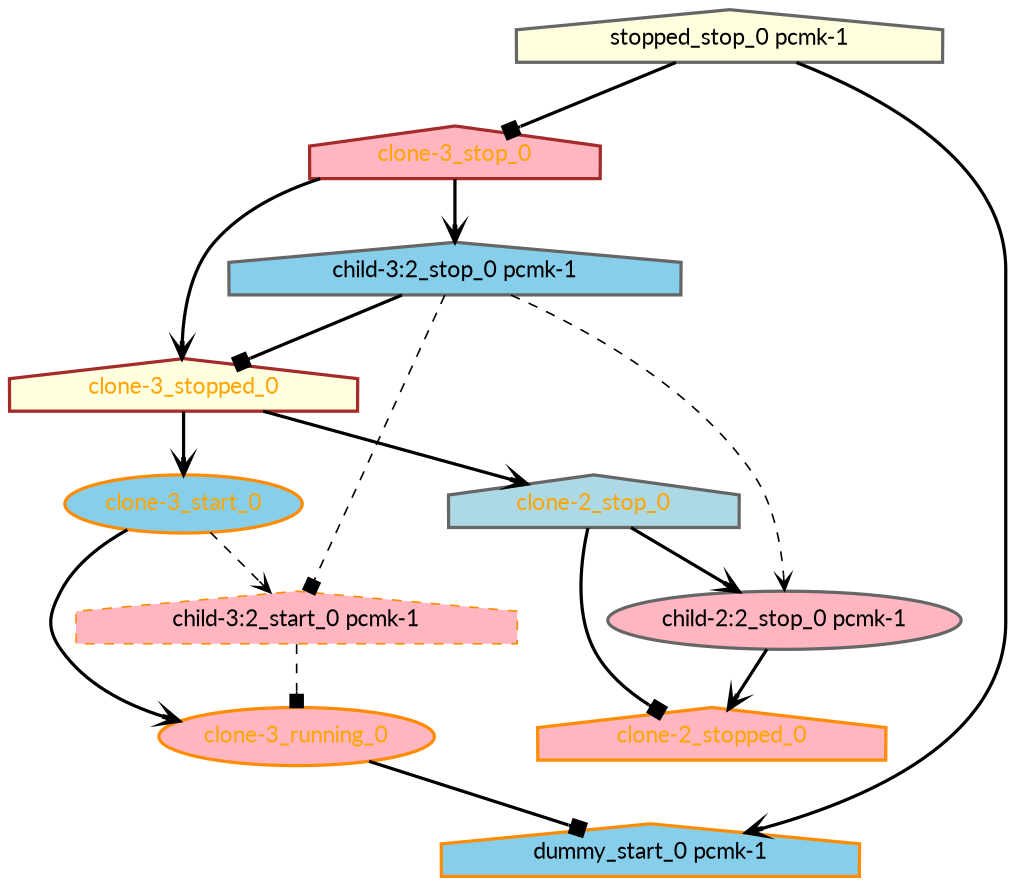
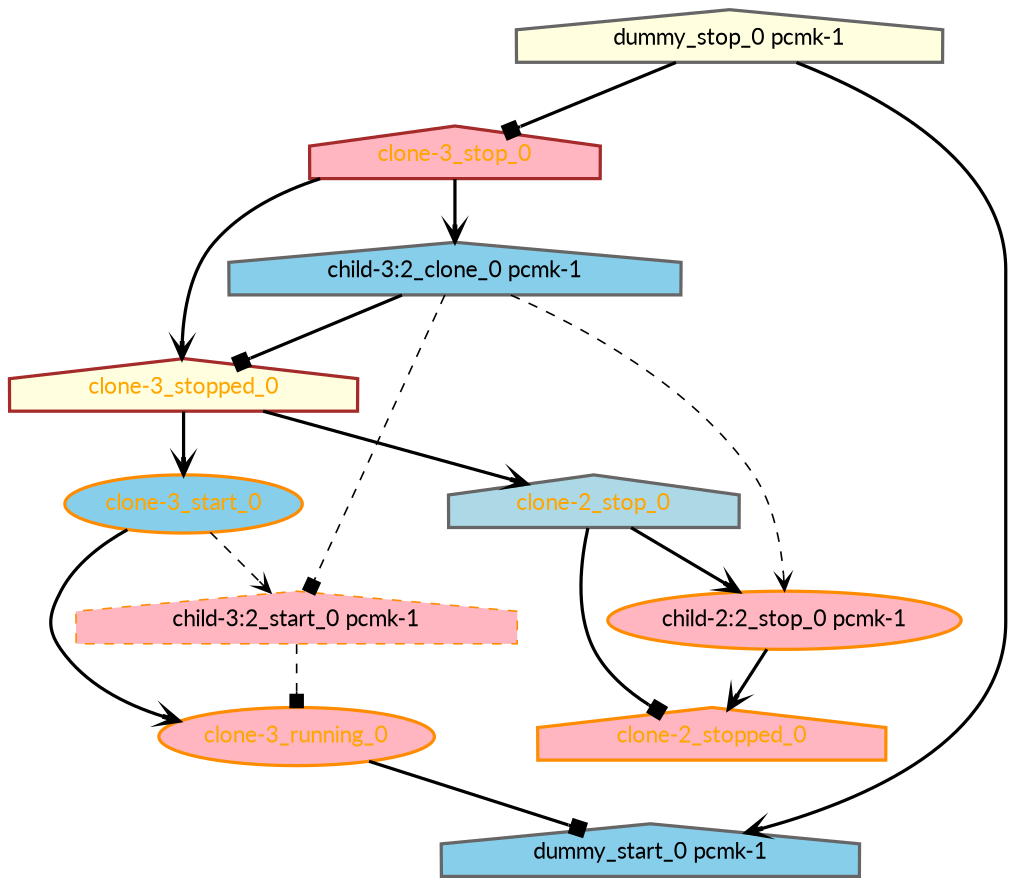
(730, 39) -> (730, 39)
(455, 271) -> (455, 271)
(784, 620) -> (784, 620)
(650, 853) -> (650, 853)
